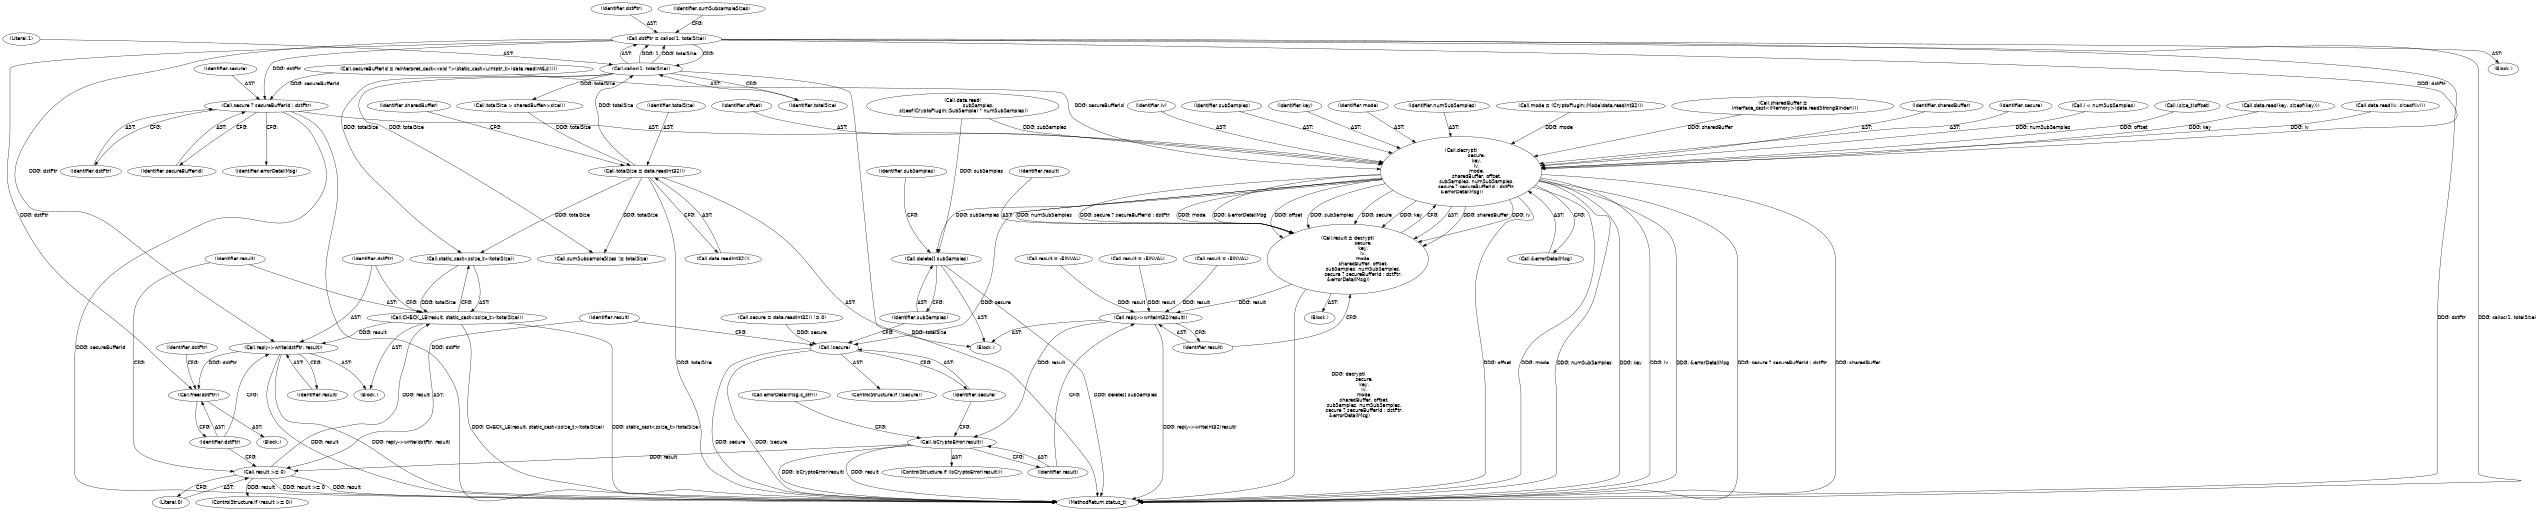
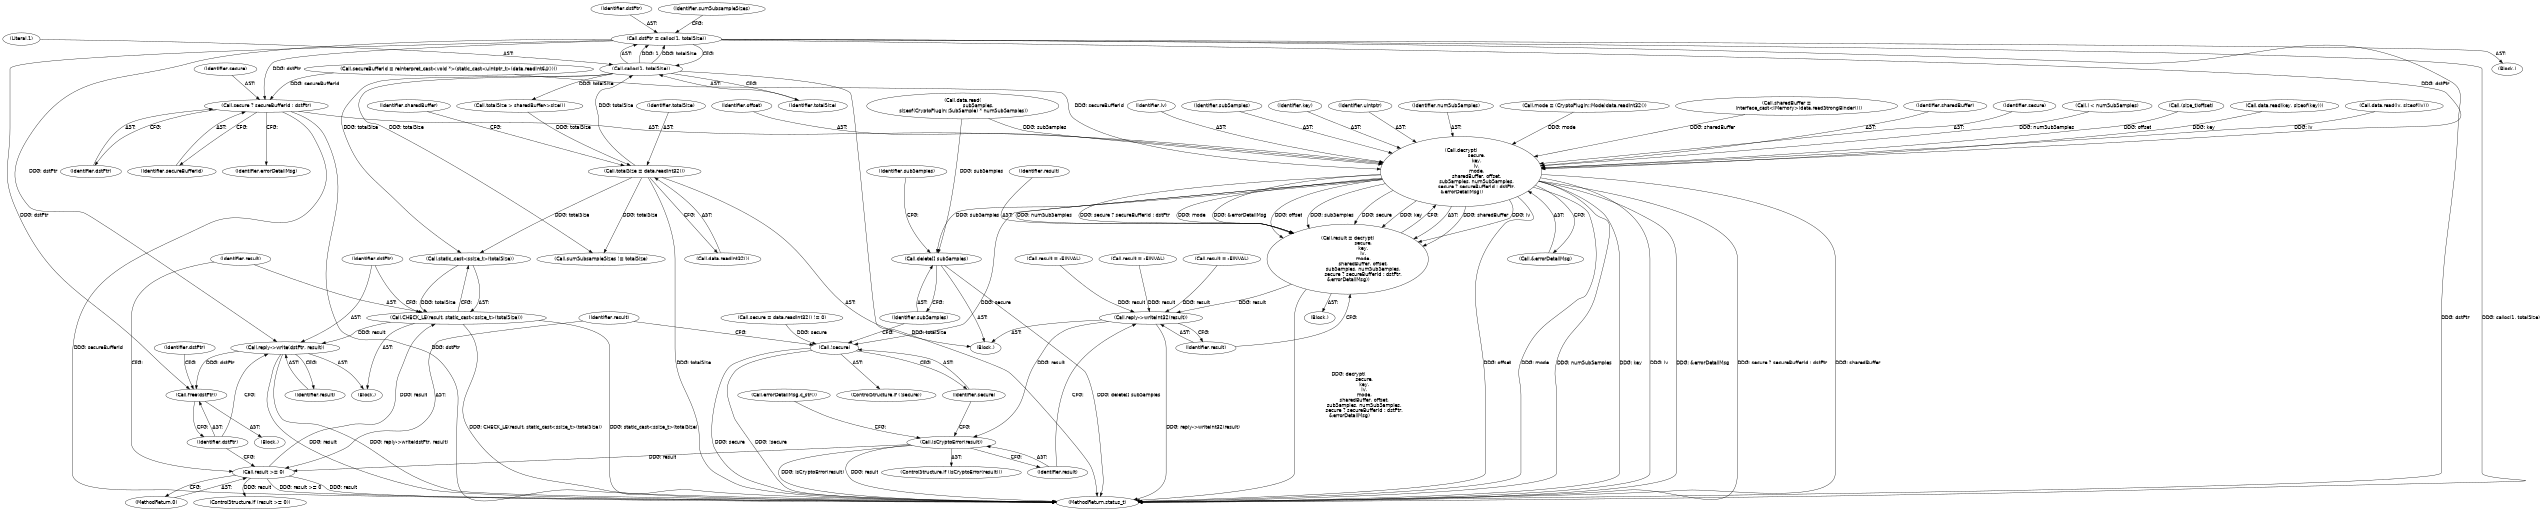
(1358, 106) -> (1360, 106)
(171, 503) -> (156, 503)
